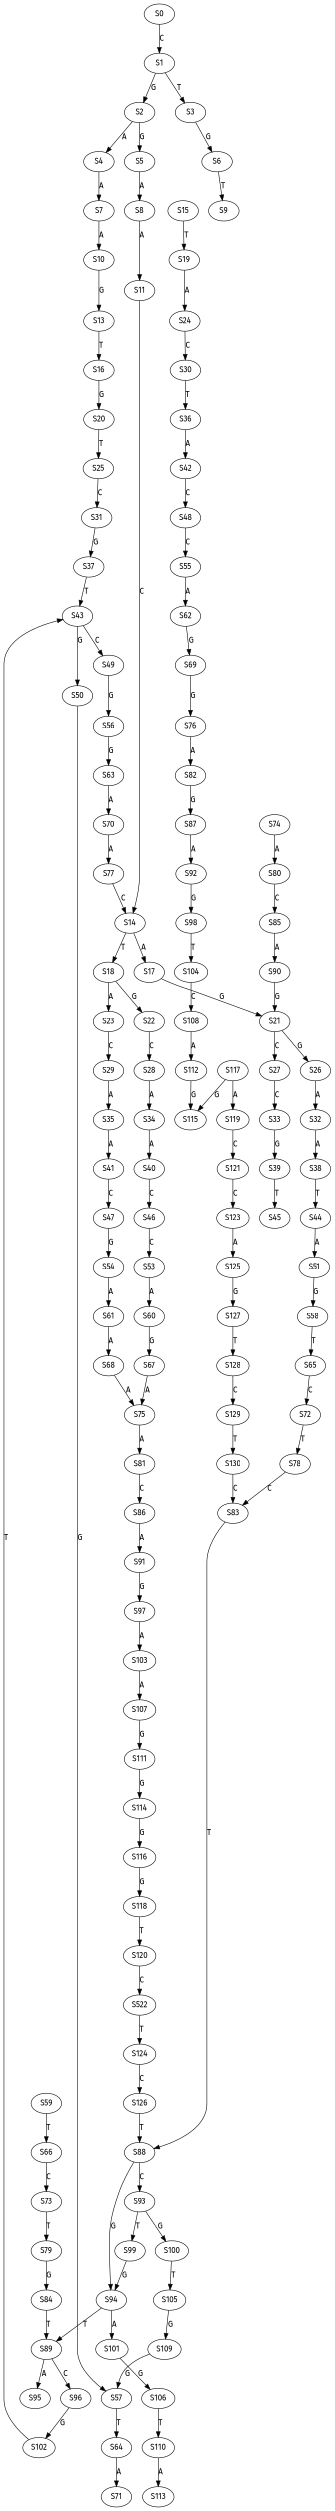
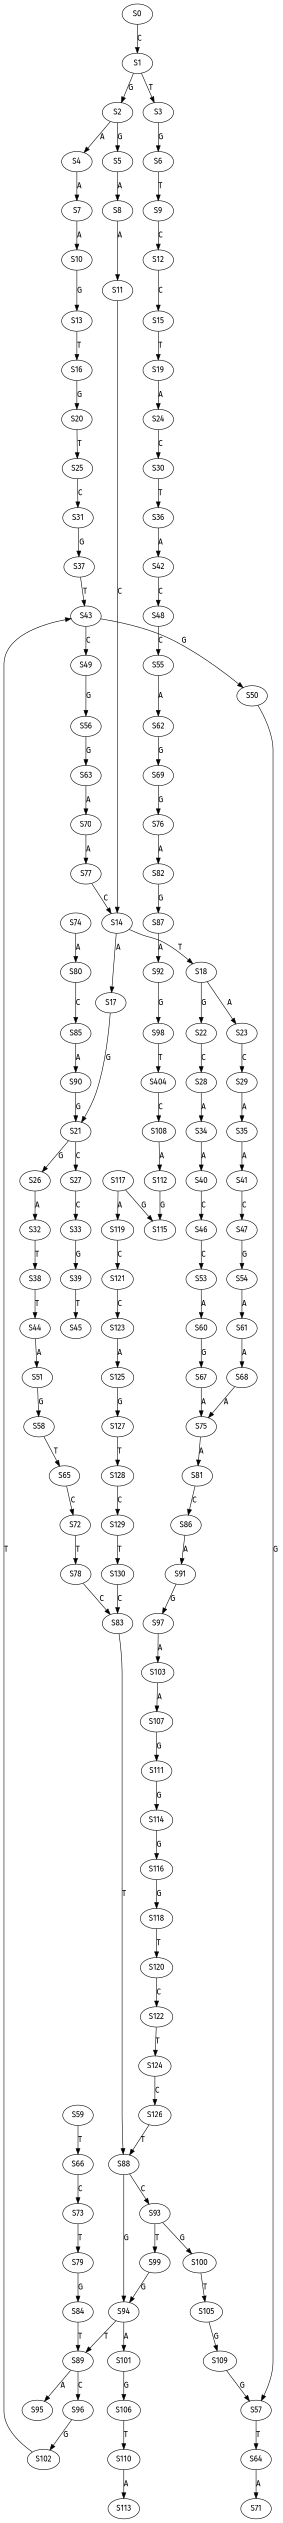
none -> (158, 260)
(191, 972) -> (158, 1083)
(318, 1144) -> (37, 1255)
(140, 2005) -> (157, 2017)
